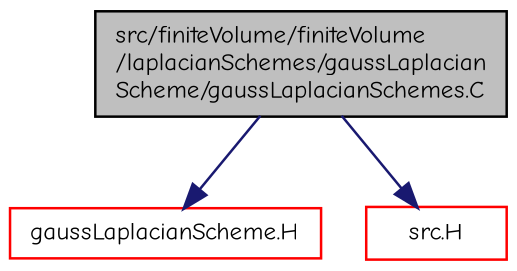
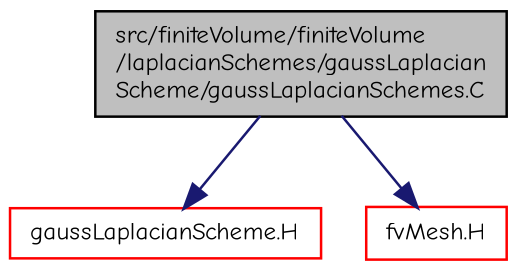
(436, 233) -> (436, 233)
